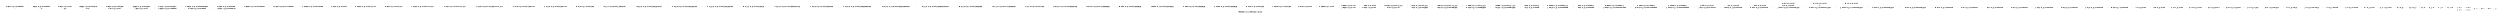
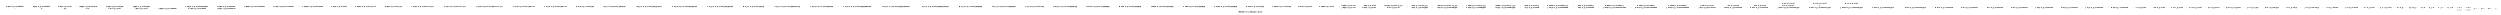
(167, 7) -> none
